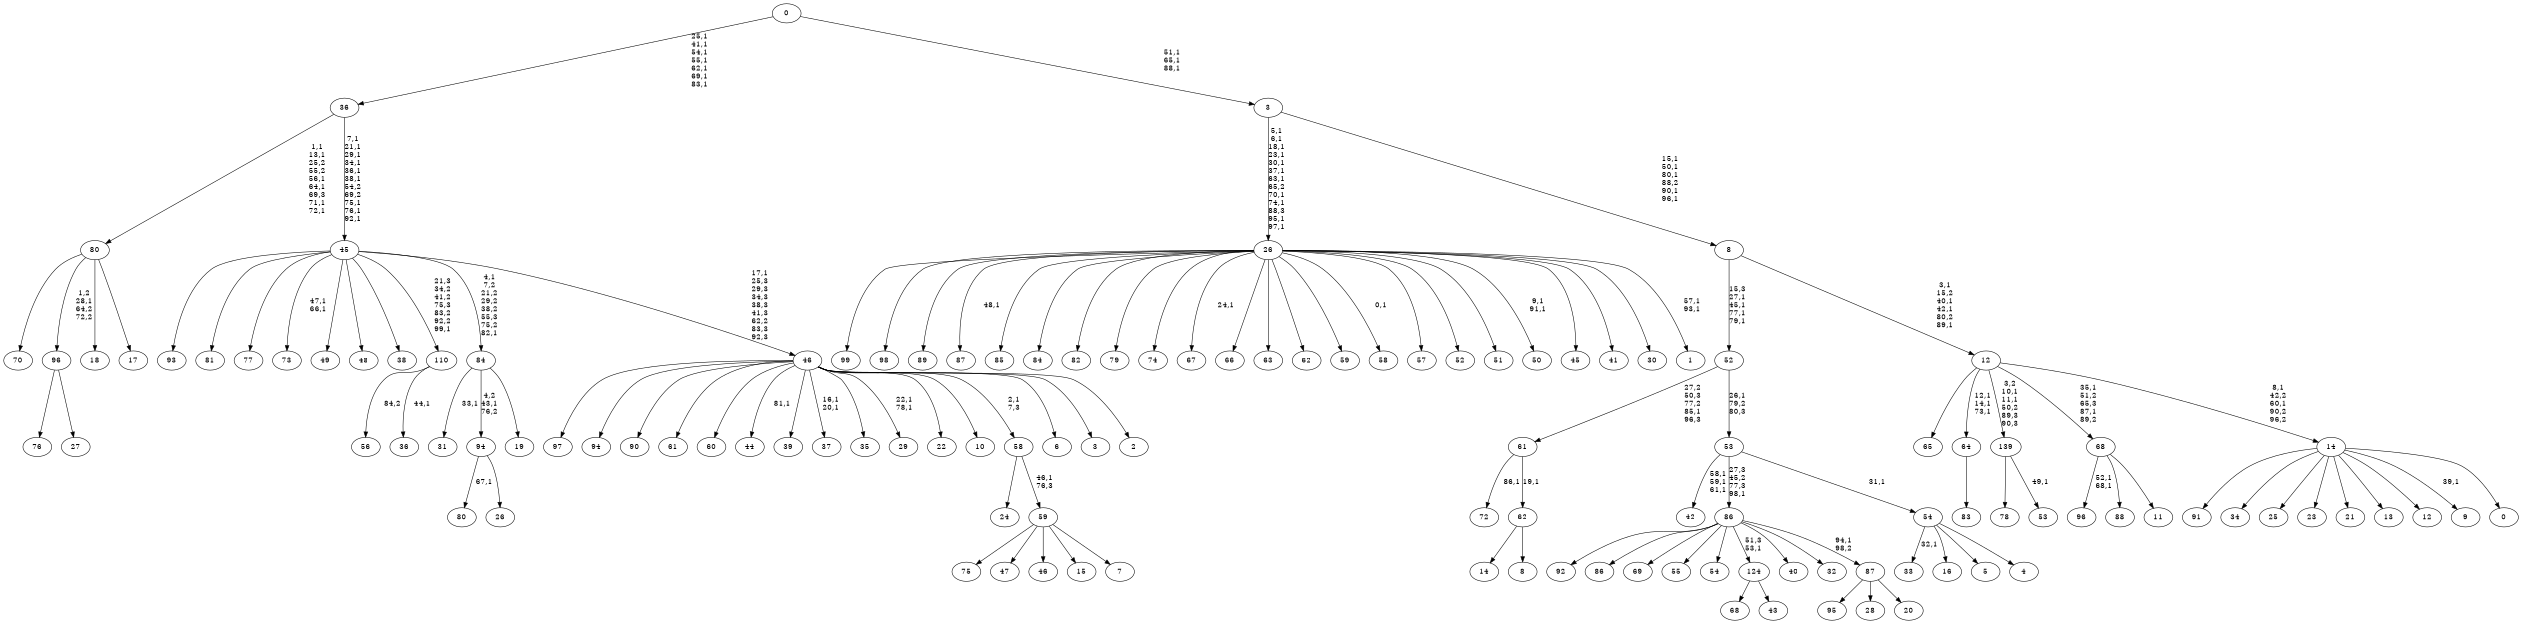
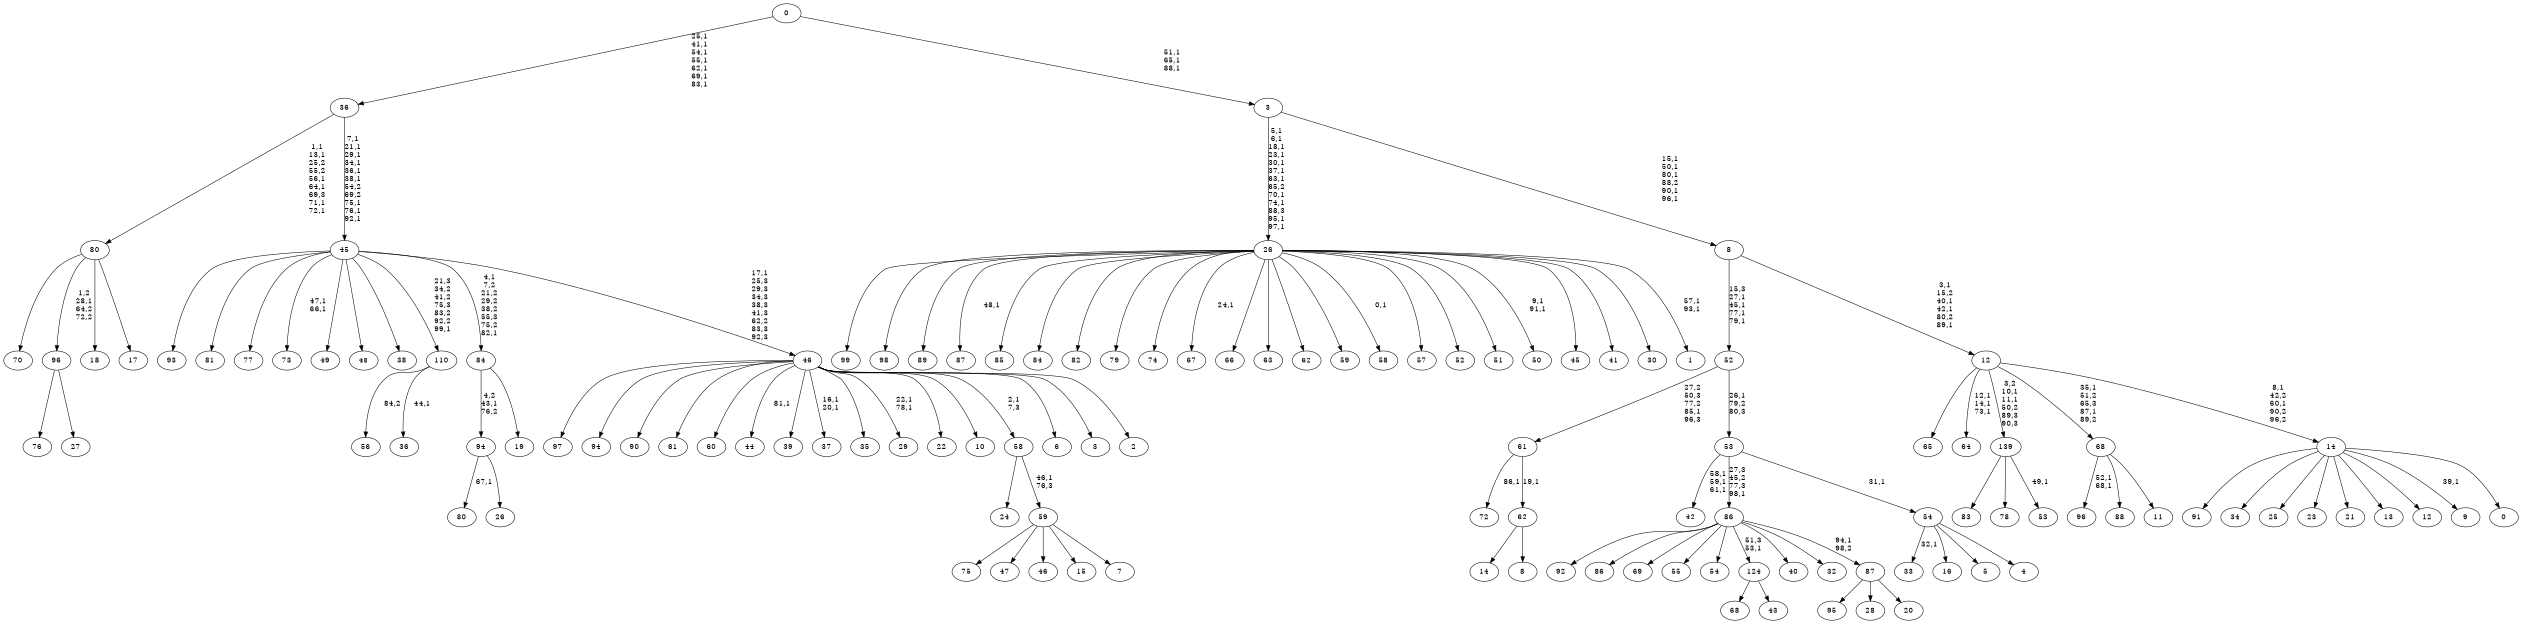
(443, 447) -> none
(1966, 479) -> (1987, 480)
